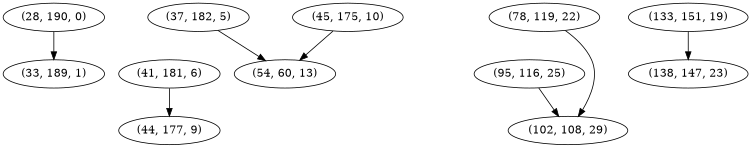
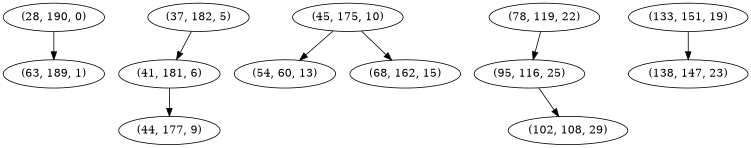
(238, 44) -> (186, 42)
(594, 66) -> (538, 42)
(54, 74) -> (54, 74)
none -> (405, 74)
